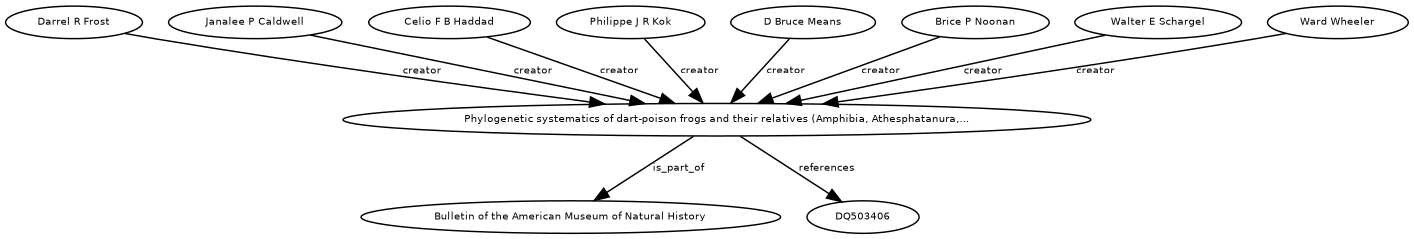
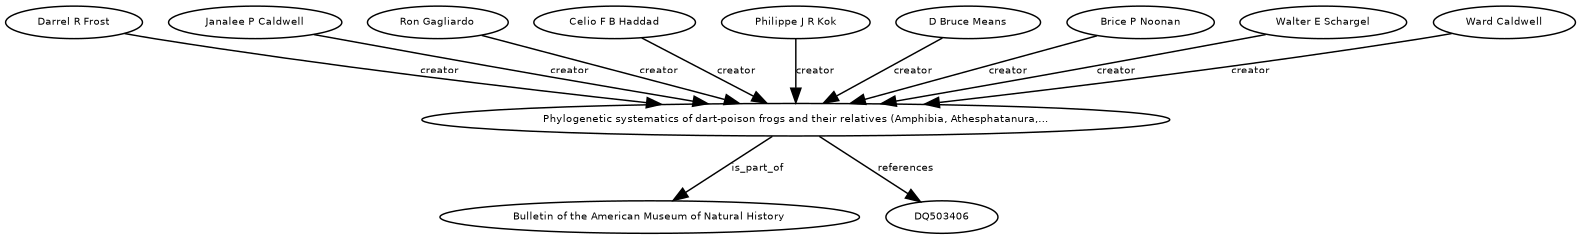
none -> (438, 22)
(1338, 22) -> (1505, 22)
